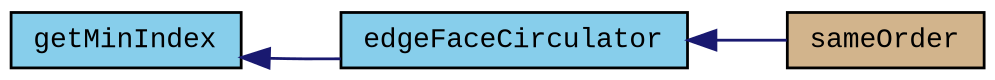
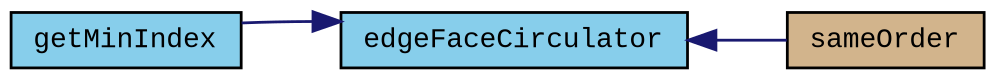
(305, 59) -> (277, 22)
